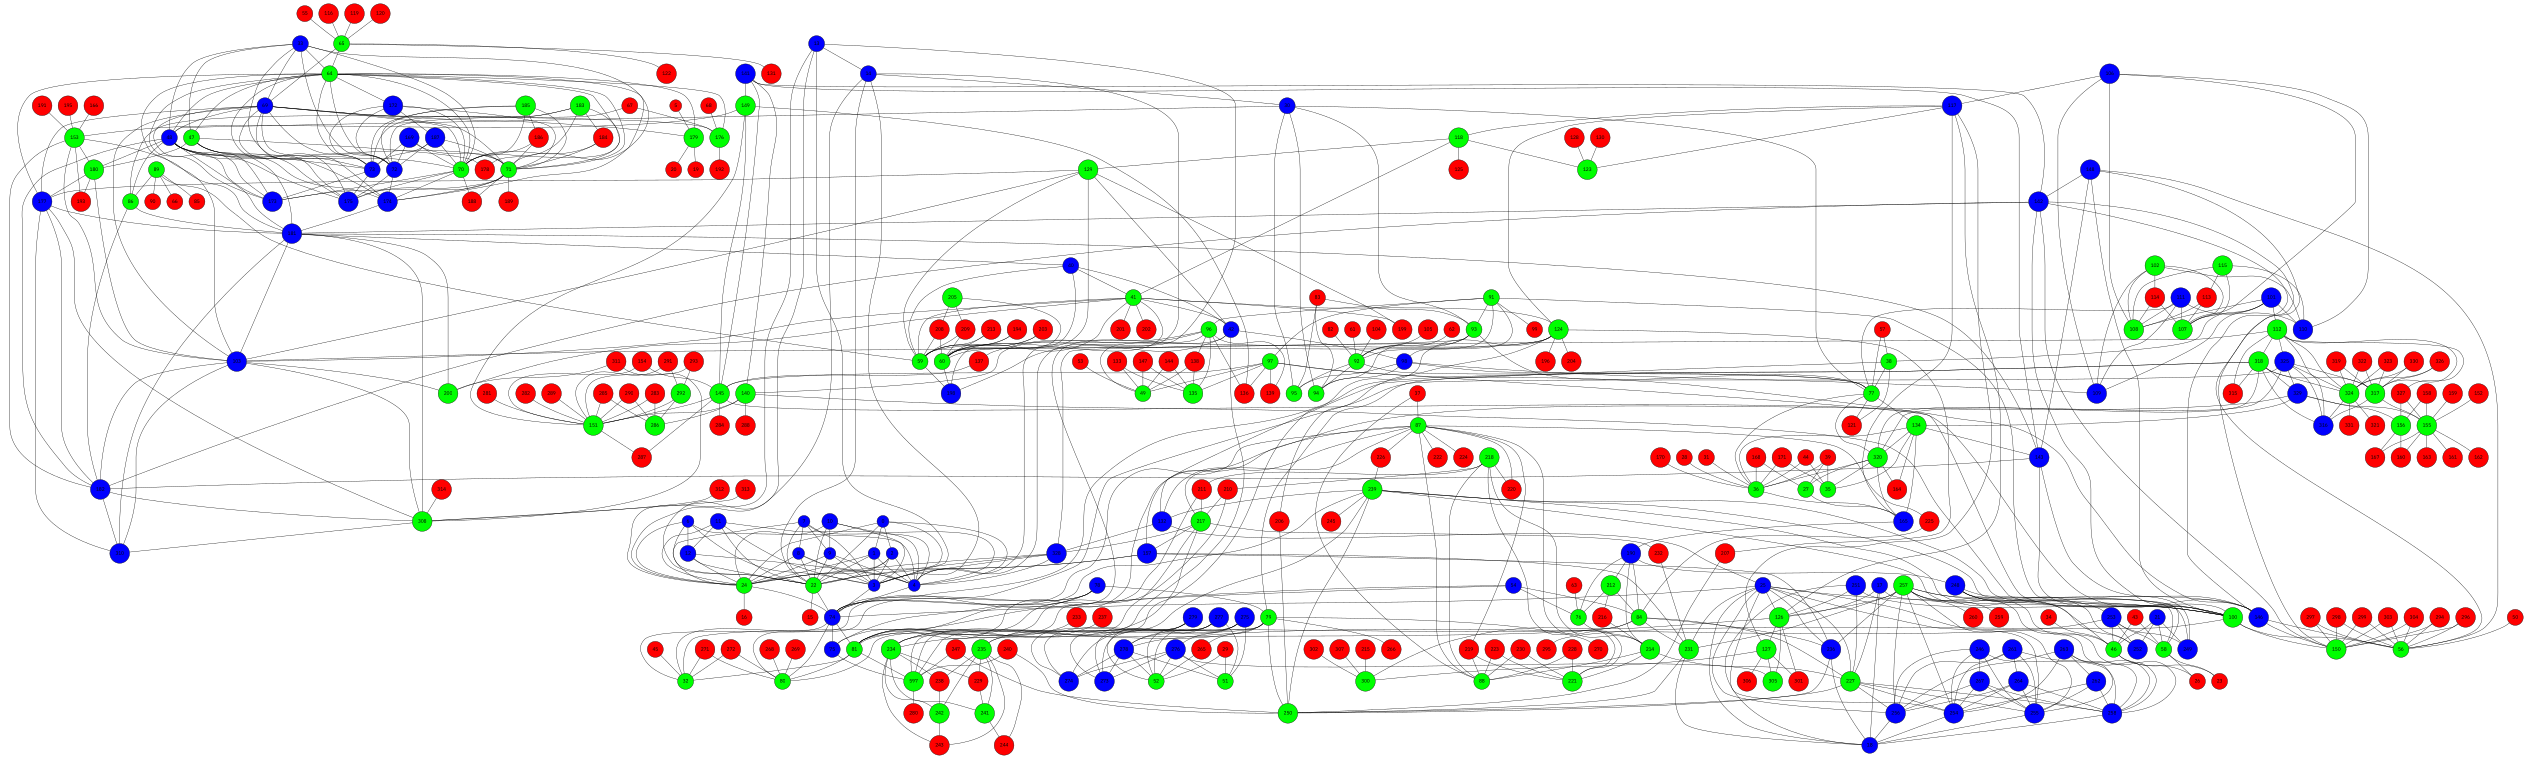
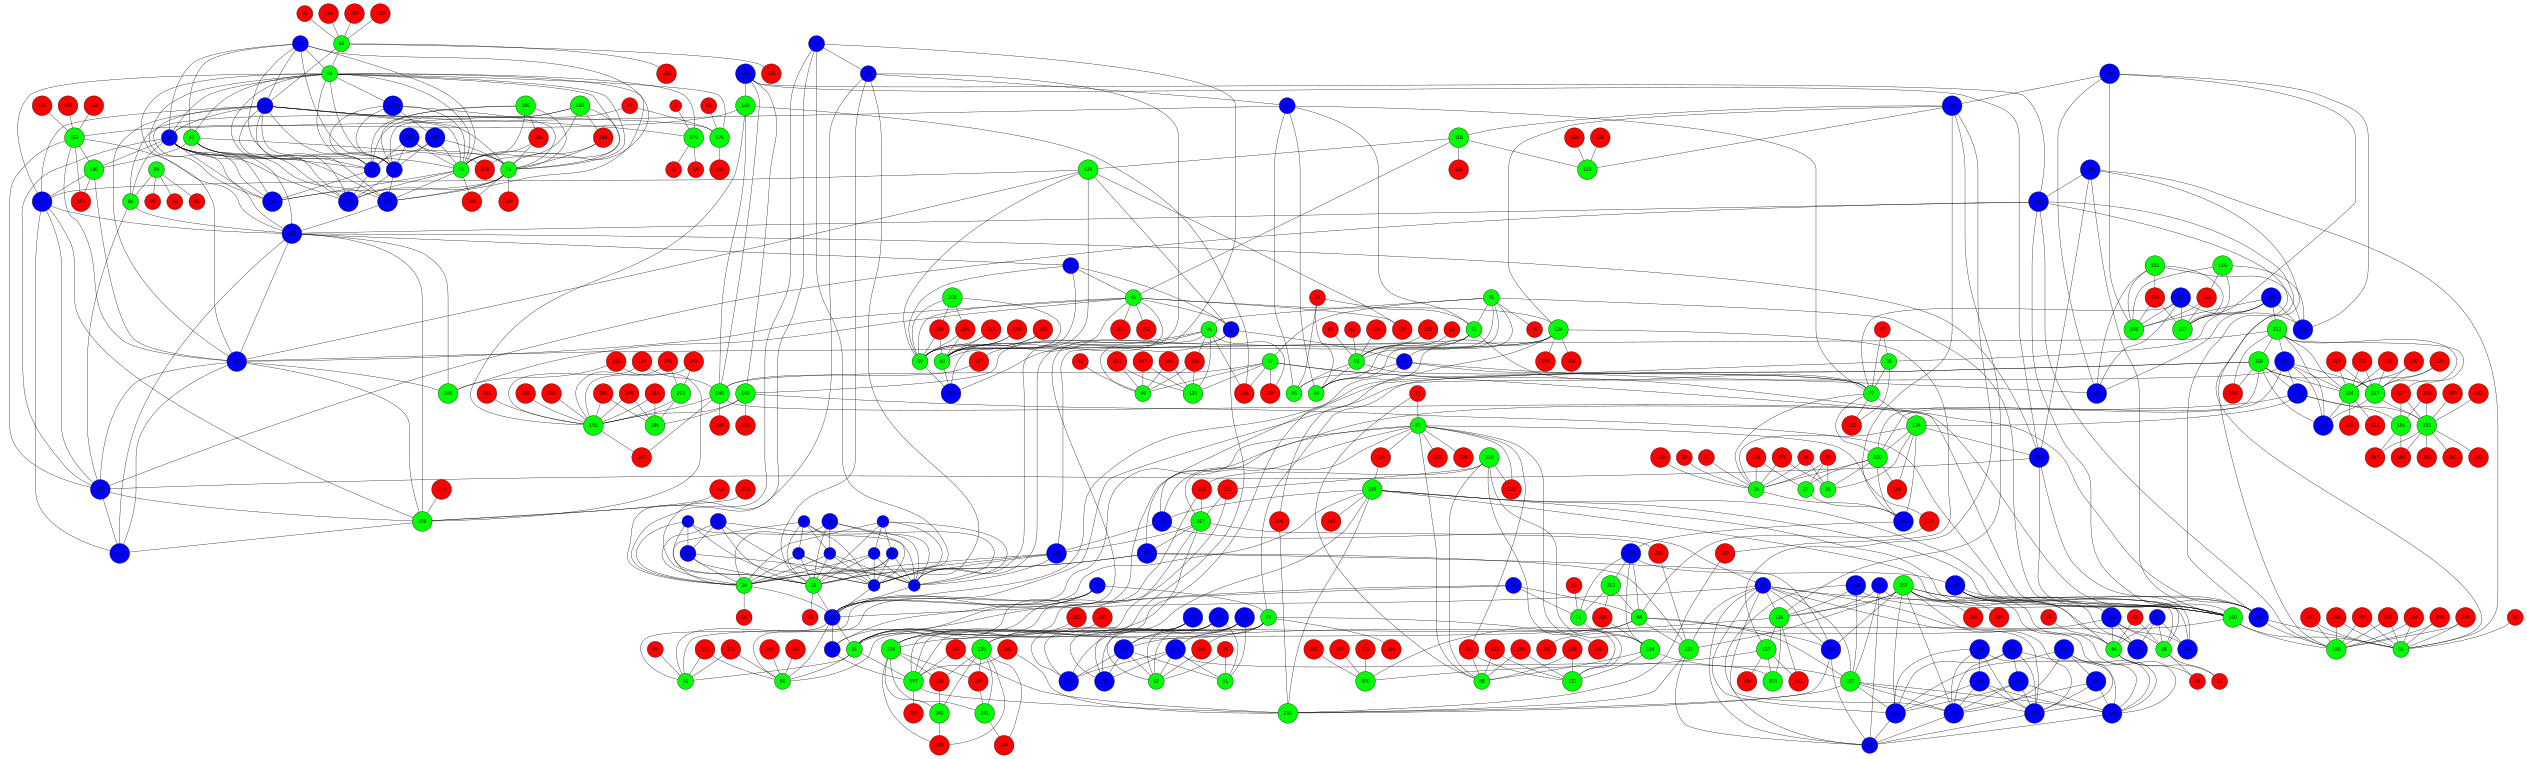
(525, 302) -> (917, 317)
none -> (1392, 353)
(1271, 664) -> (1099, 706)
